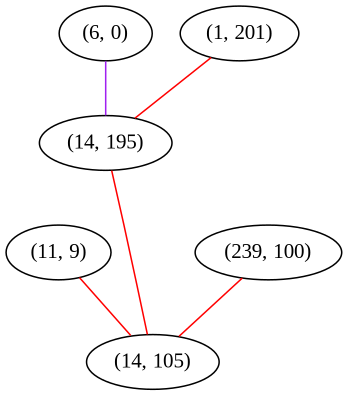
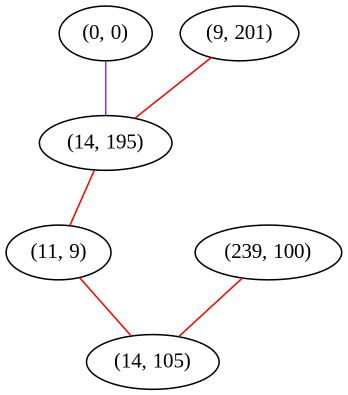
(106, 33) -> (106, 33)
(240, 33) -> (240, 33)
(130, 252) -> (82, 198)
